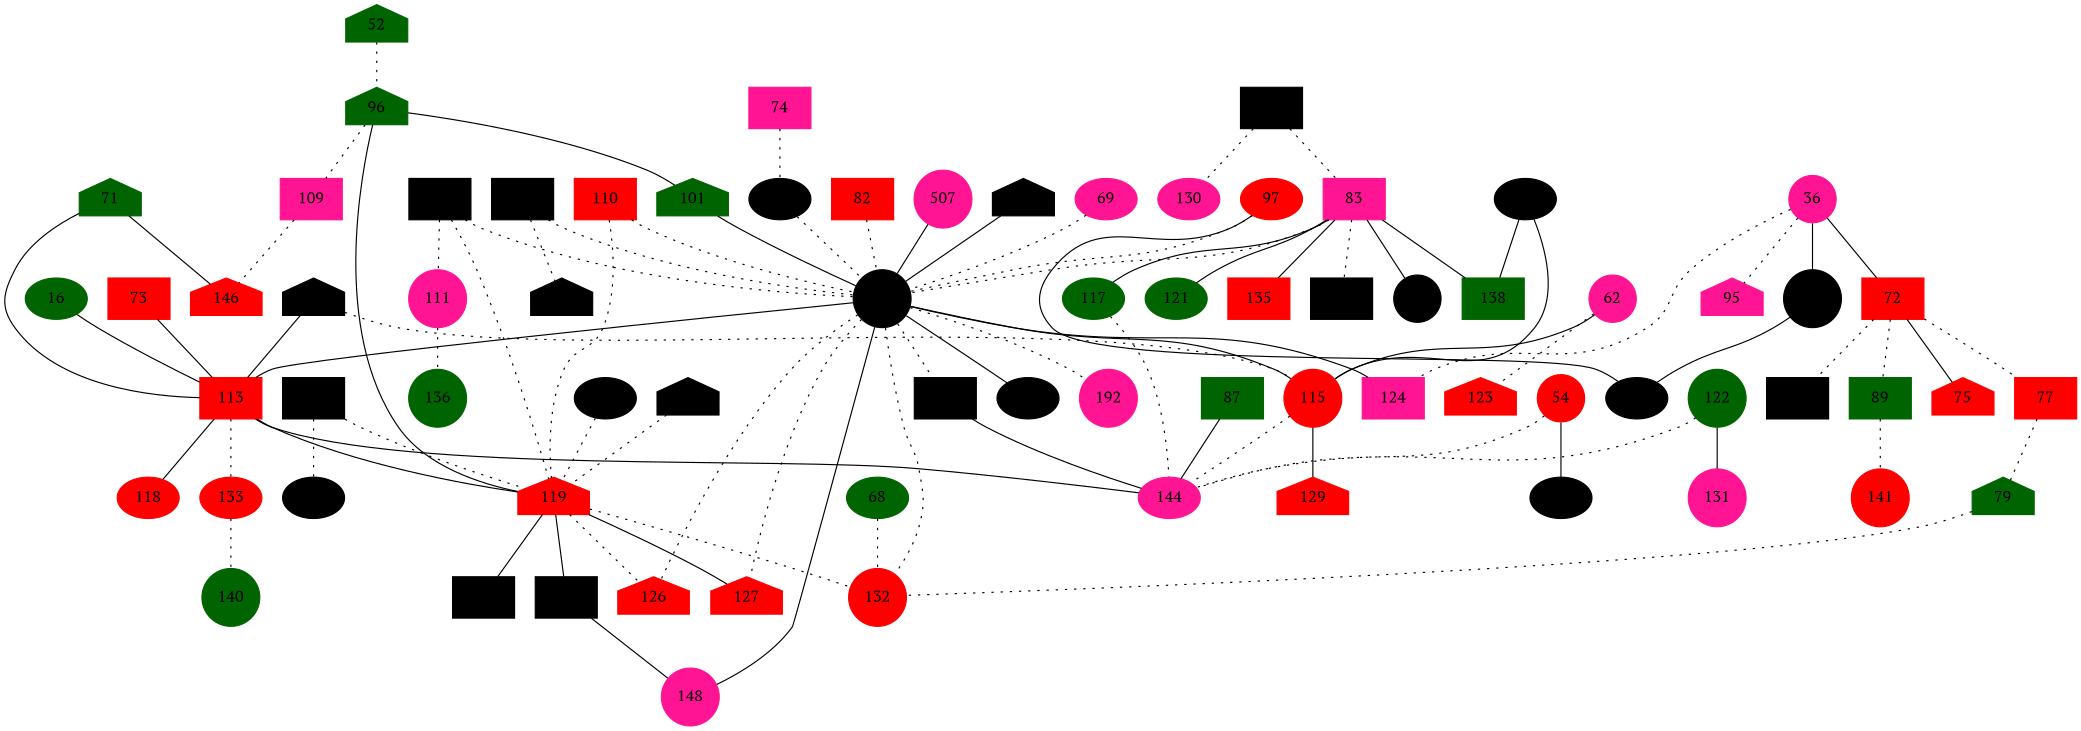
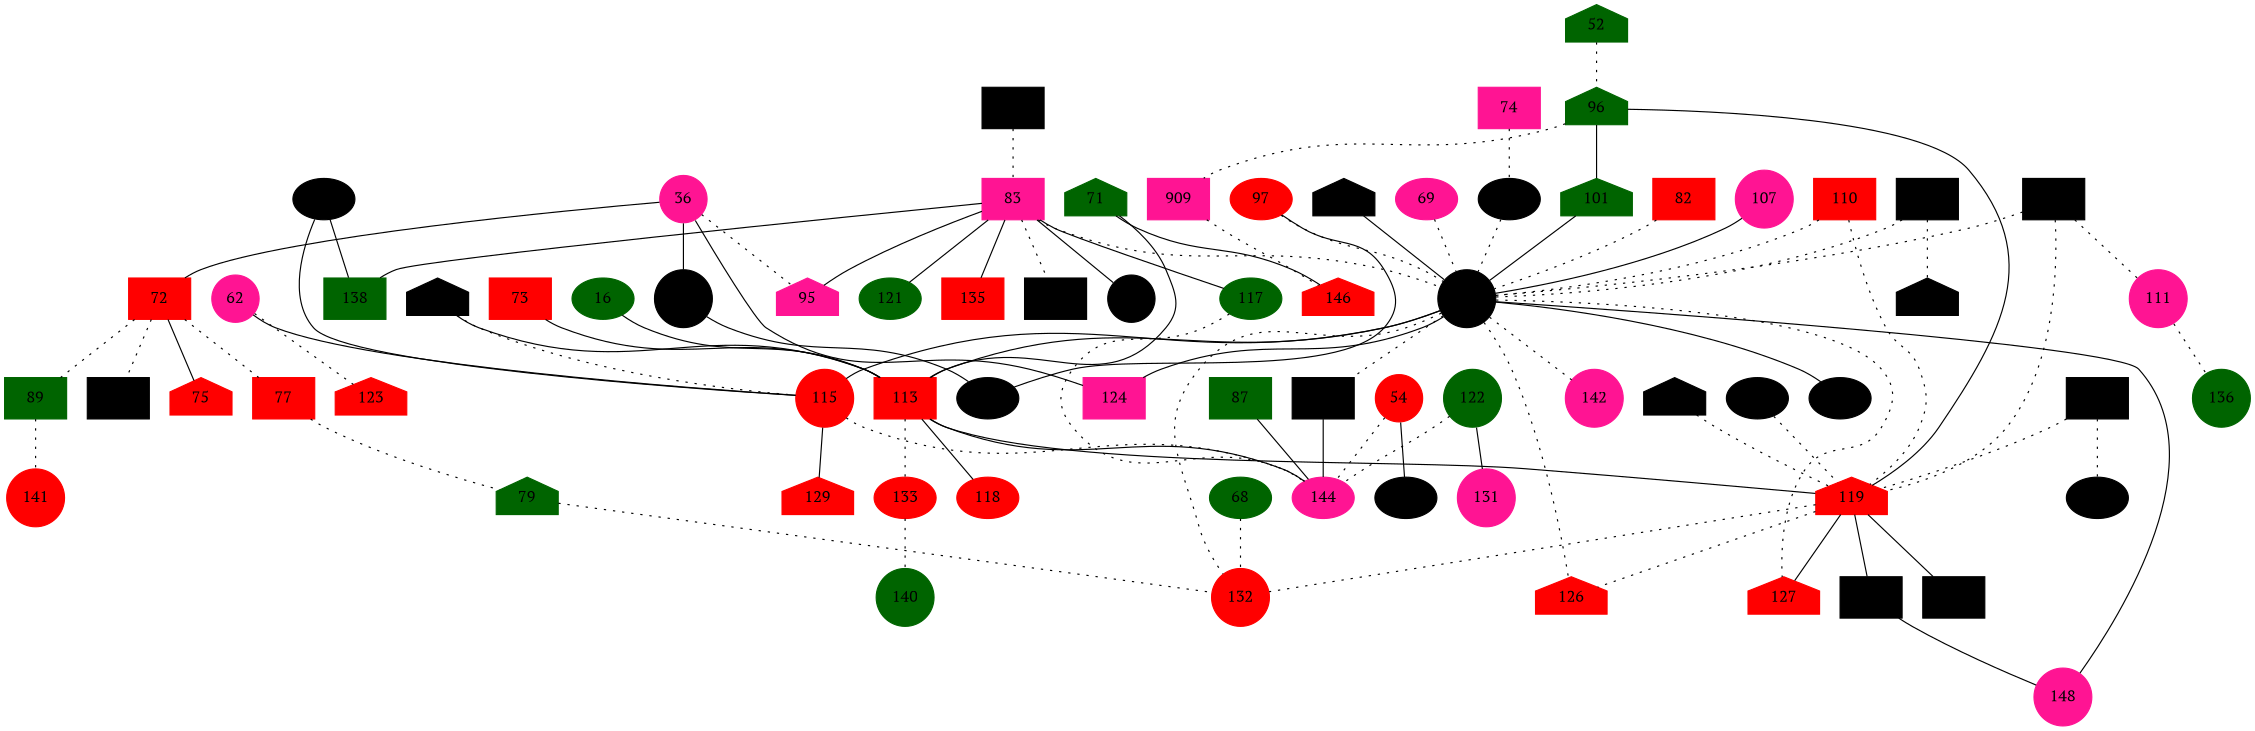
(311, 199) -> (1178, 199)
(943, 199) -> (1764, 199)
(1189, 199) -> none
none -> (901, 244)
(1627, 338) -> (773, 332)
(1108, 398) -> (1594, 398)
